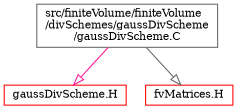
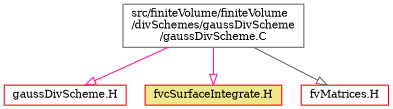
none -> (213, 95)
